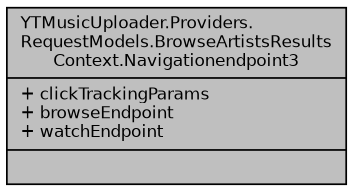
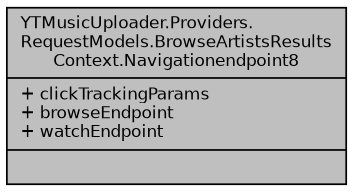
(177, 61) -> (177, 61)
